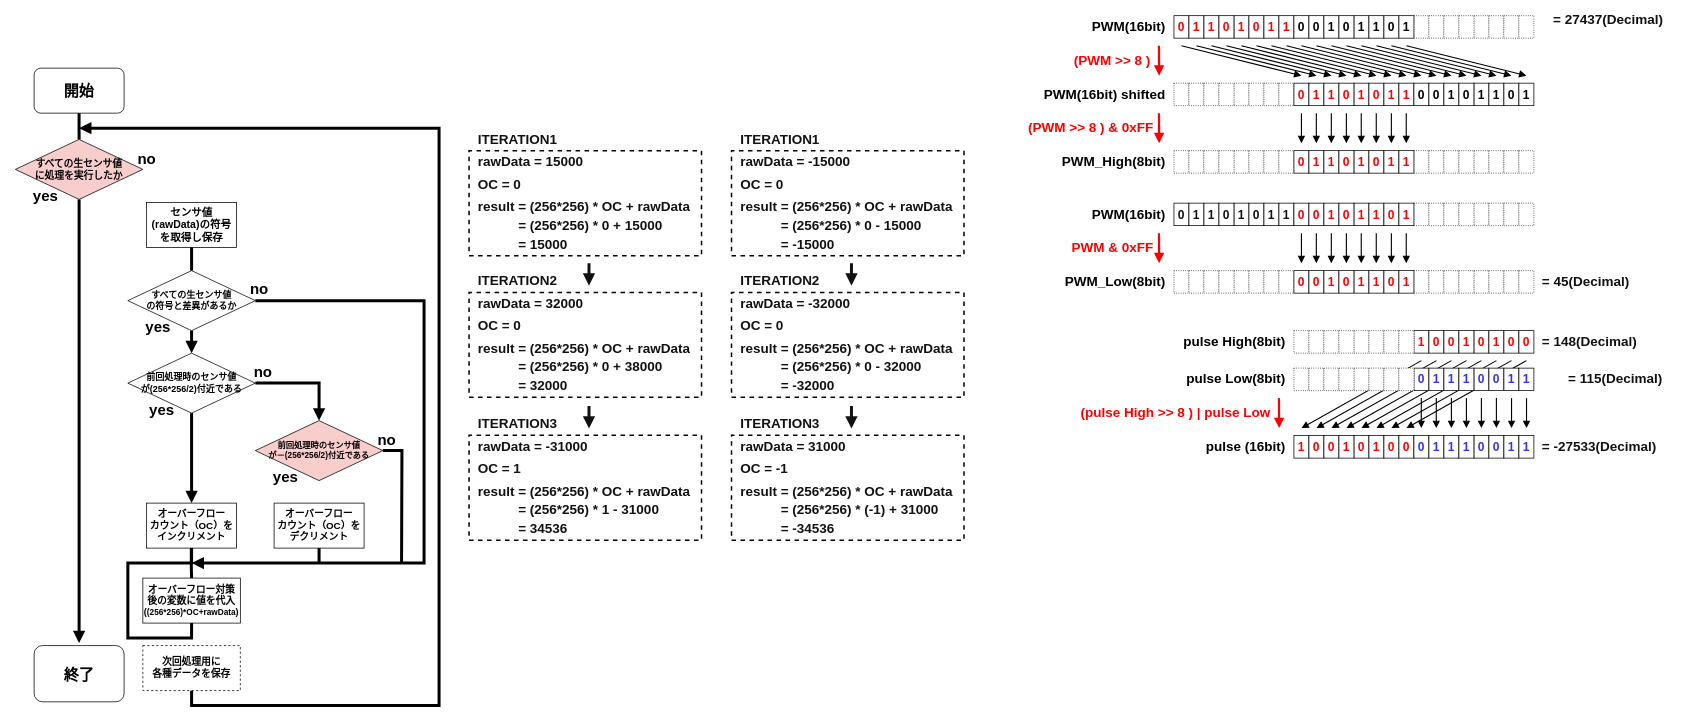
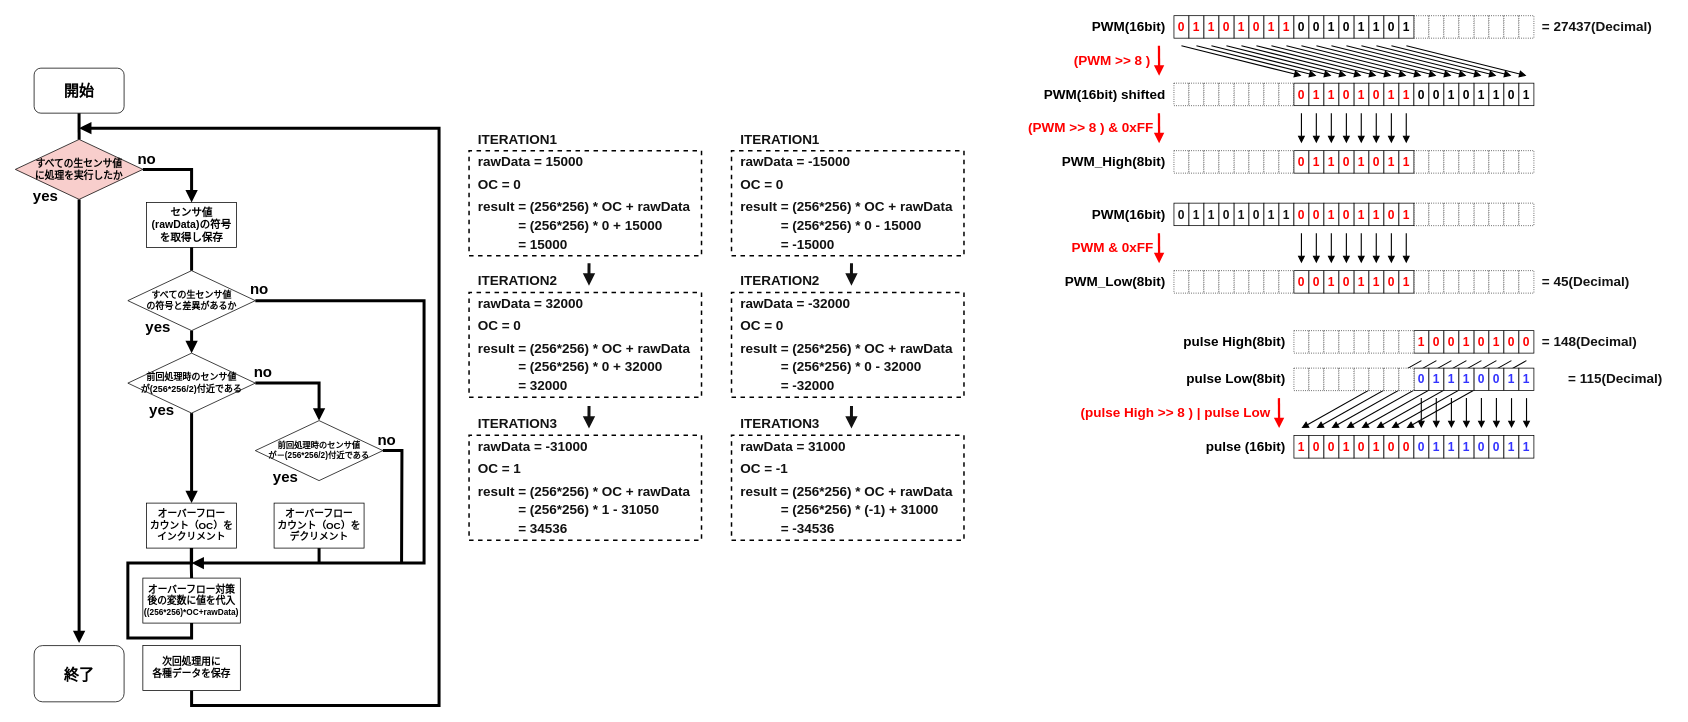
(1612, 19) -> (1601, 27)
none -> (178, 169)
(599, 367) -> (599, 367)
(1605, 447) -> none
(319, 450) -> (319, 450)
(600, 510) -> (600, 510)
(192, 668) -> (192, 668)
